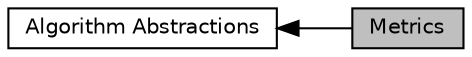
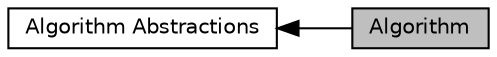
(408, 28) -> (420, 28)
